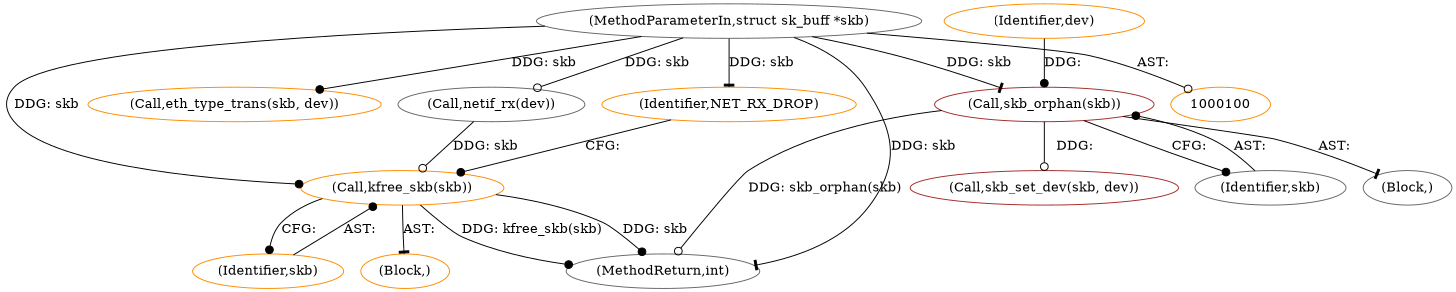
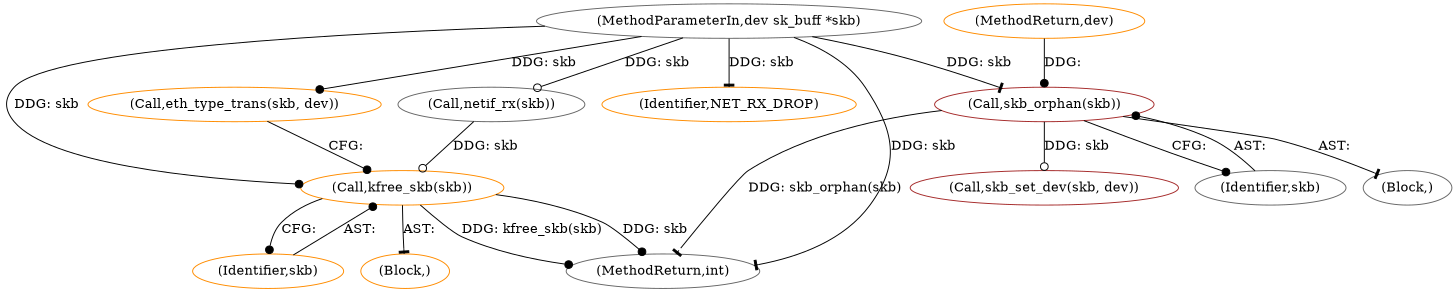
(729, 21) -> (729, 21)
(1044, 21) -> (1044, 21)
(491, 104) -> (491, 104)
(1221, 104) -> none
(568, 146) -> (315, 145)
(1077, 146) -> (1077, 146)
(793, 147) -> (793, 147)
